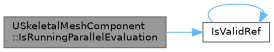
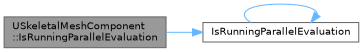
(236, 32) -> (281, 32)
